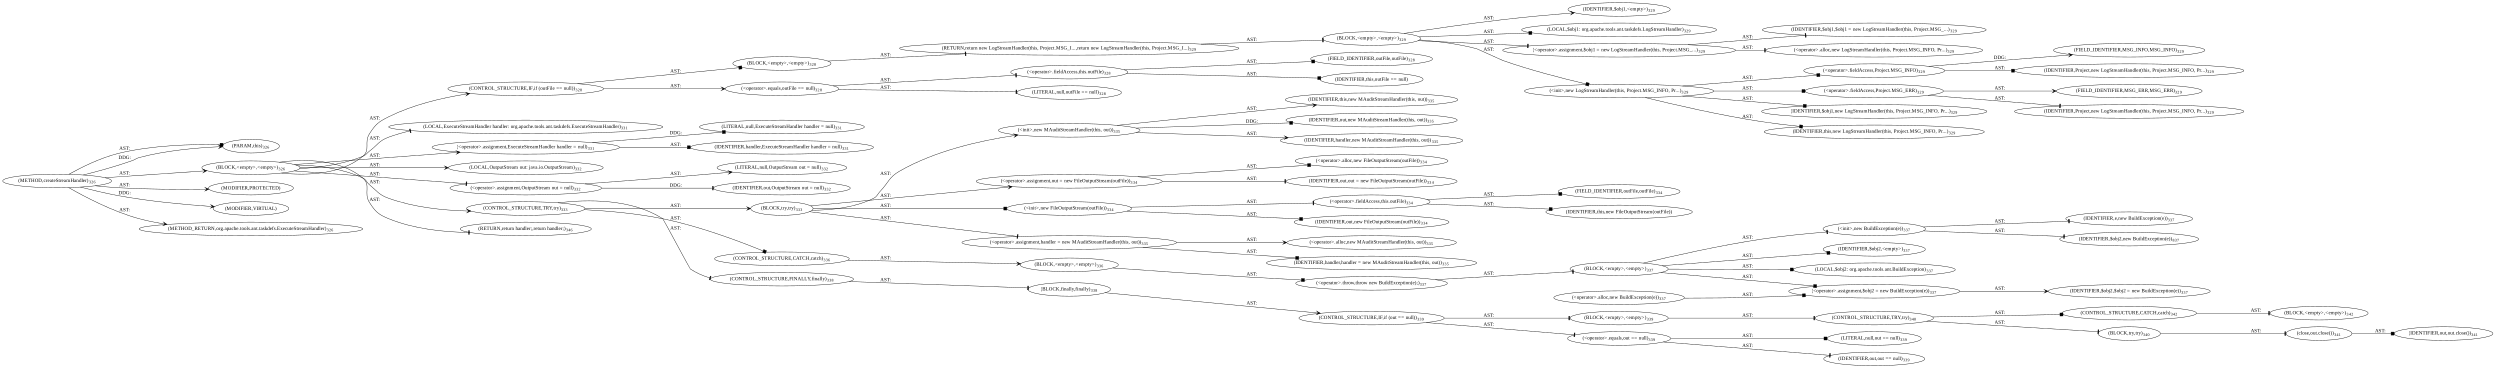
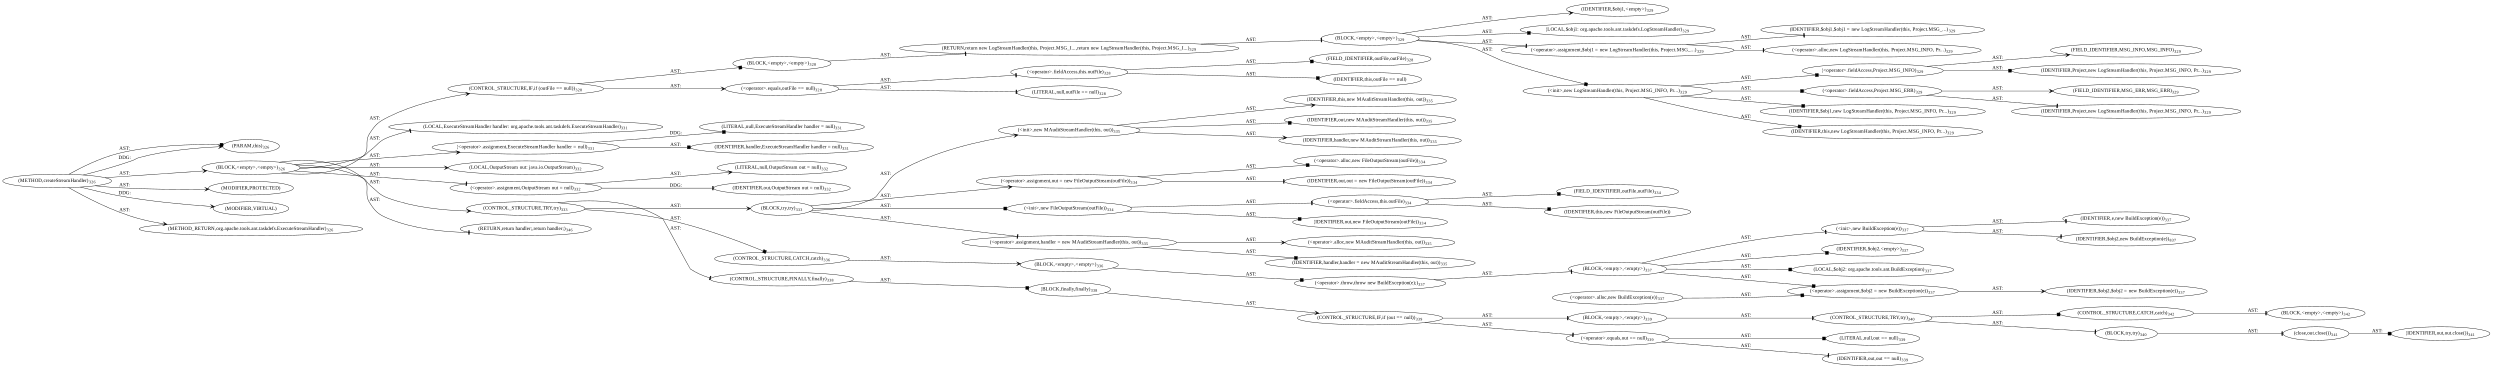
(2001, 58) -> (1998, 58)
(1253, 121) -> (1252, 121)
(938, 285) -> (937, 285)
